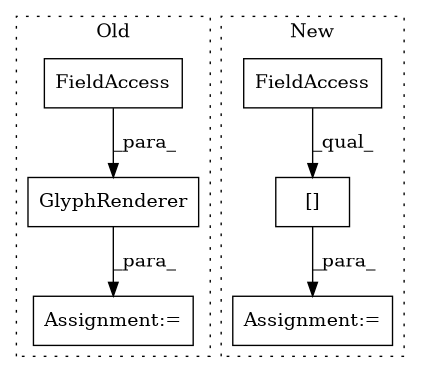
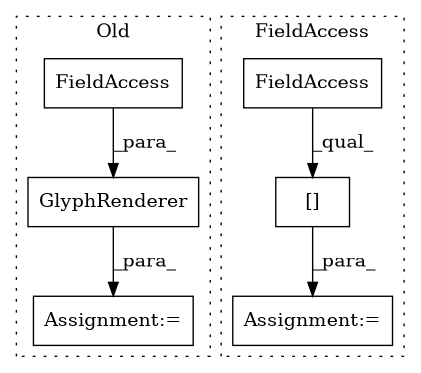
(313, 32) -> (313, 32)
